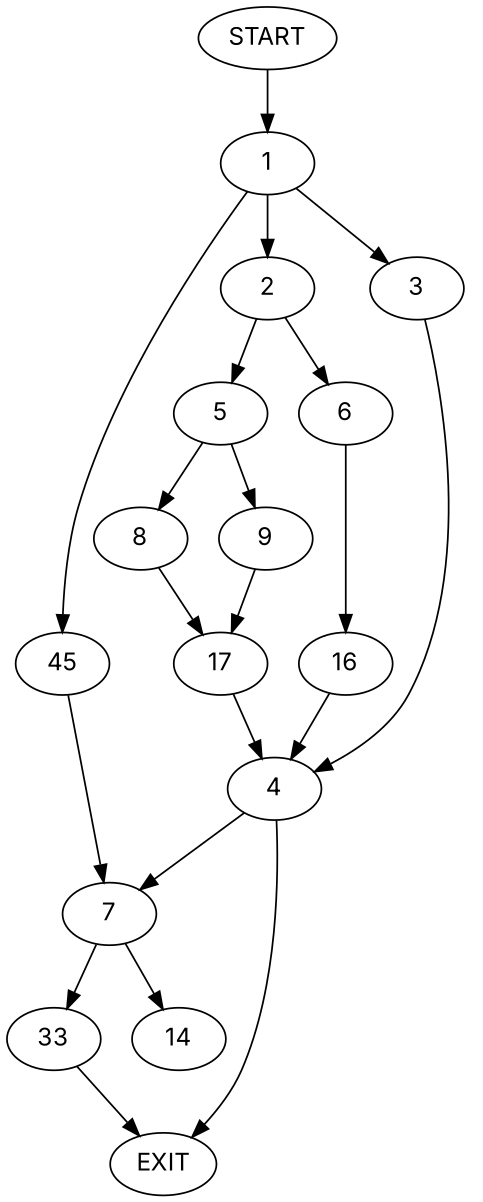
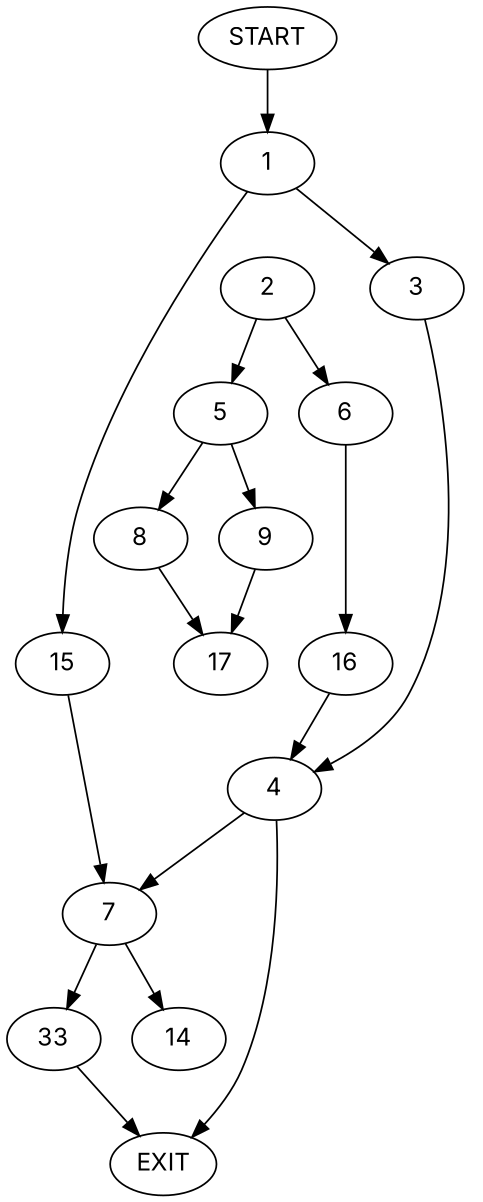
(268, 217) -> none
(63, 664) -> (63, 664)
(244, 718) -> none
